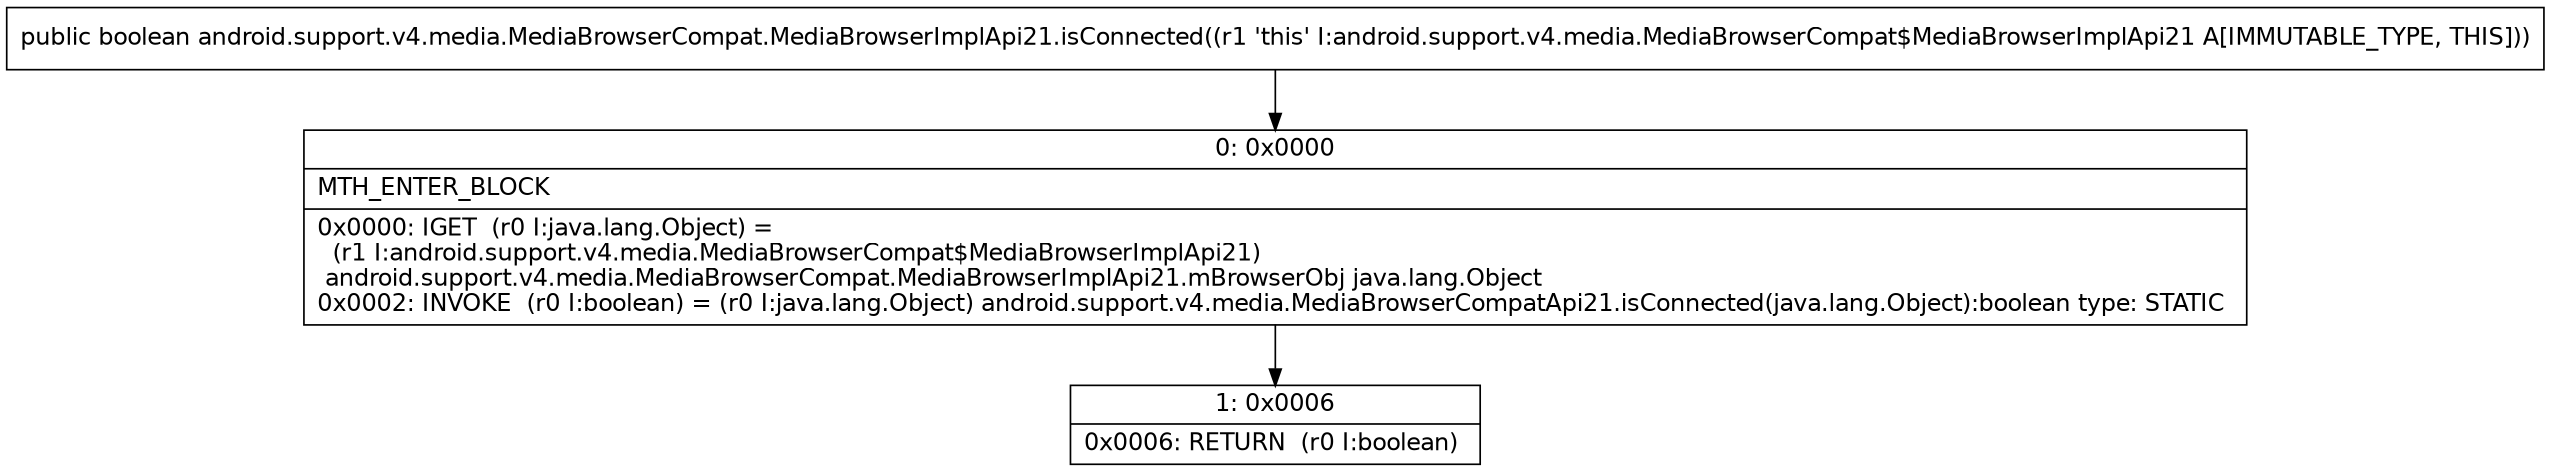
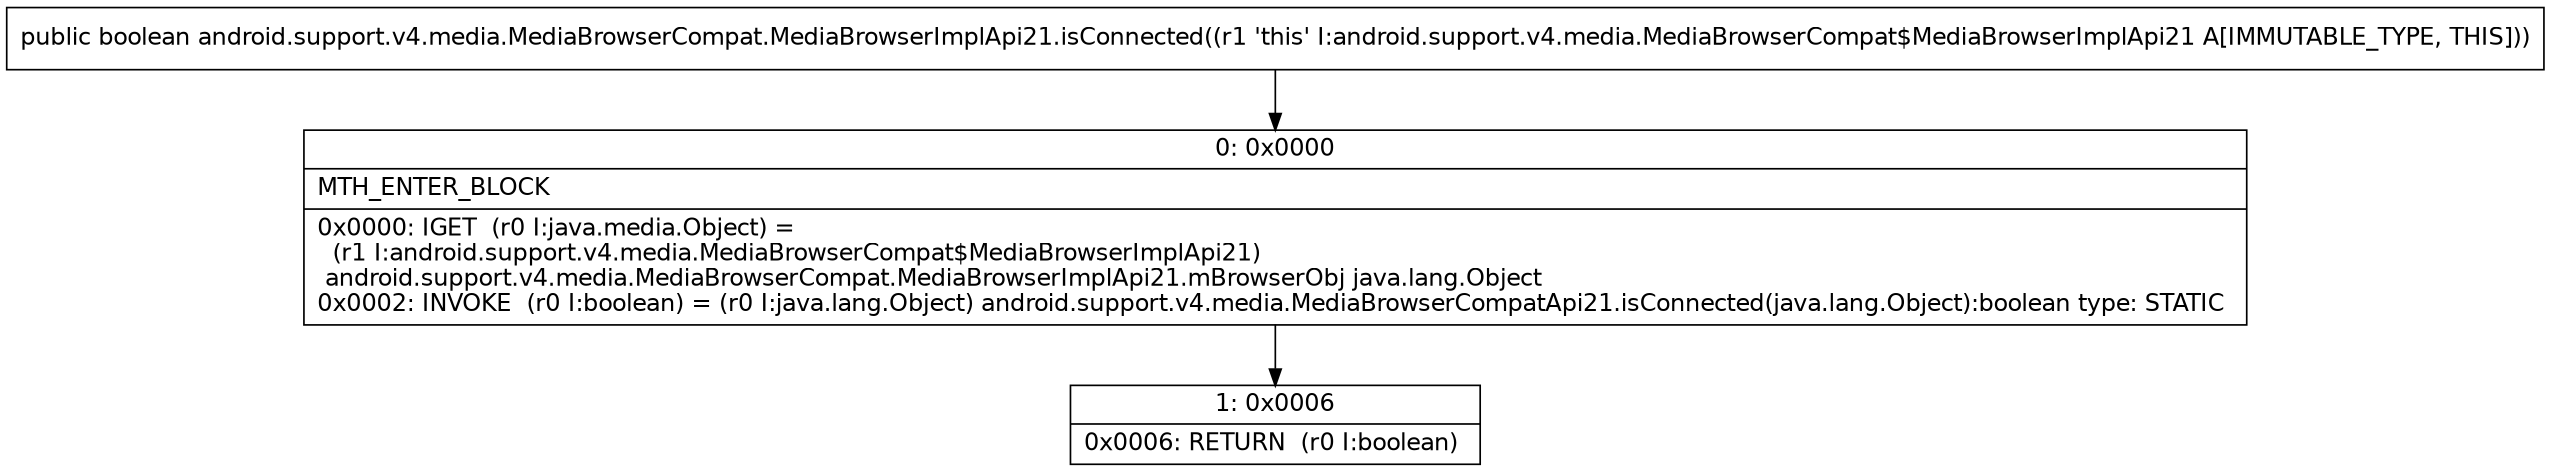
(550, 228) -> (560, 228)
